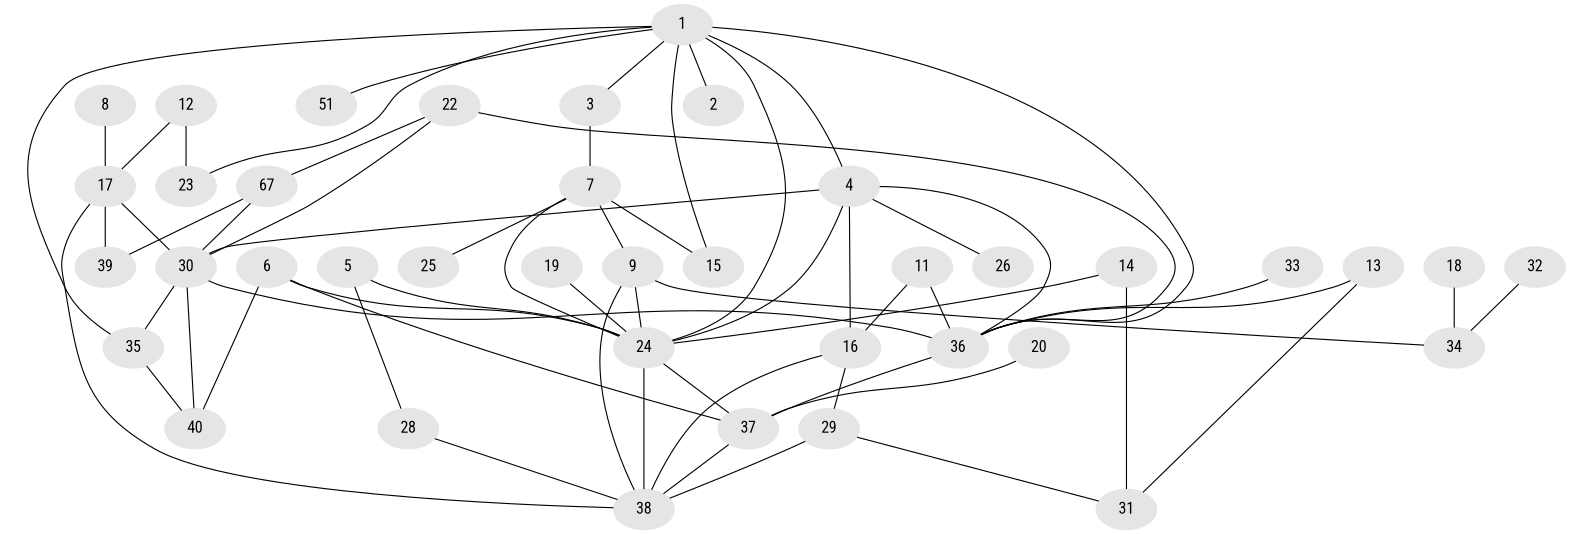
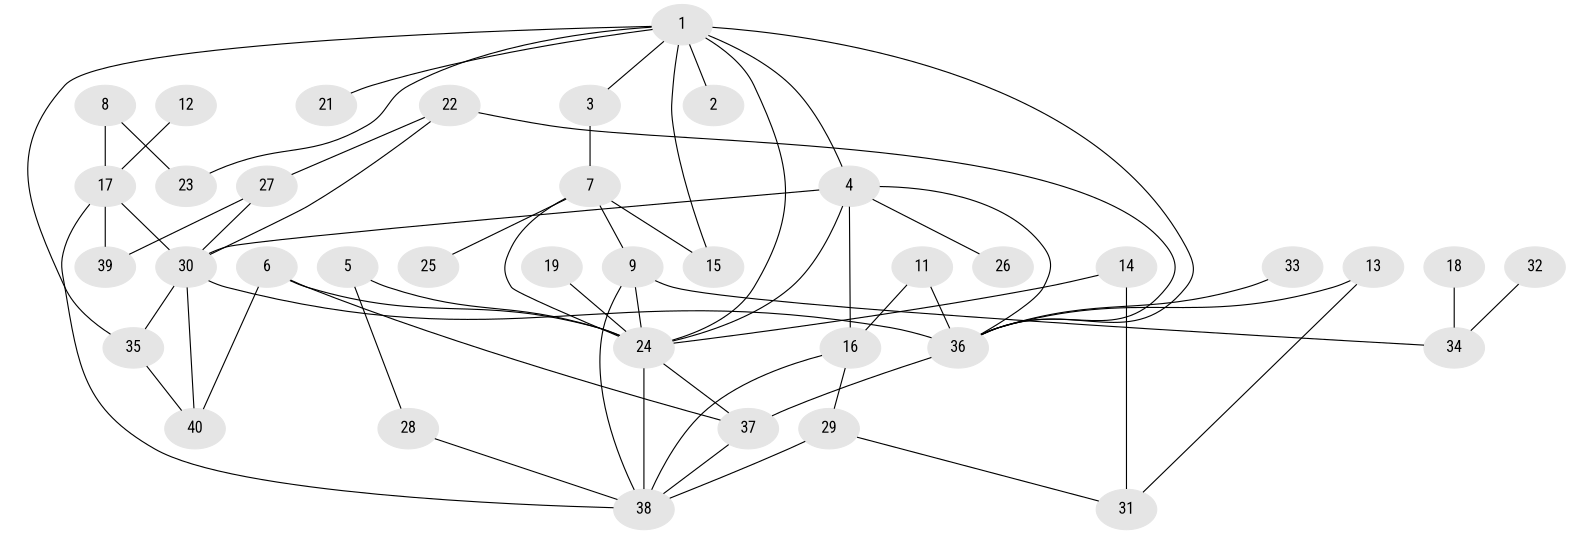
(326, 105) -> (326, 105)
(186, 146) -> (141, 141)
(267, 186) -> (267, 186)
(1039, 348) -> none
